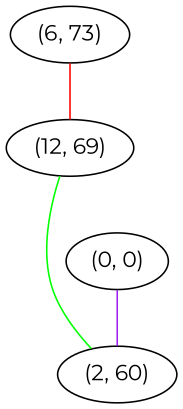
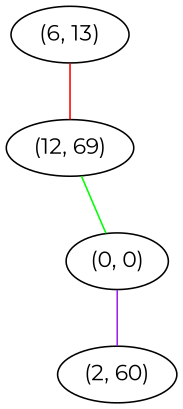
(70, 35) -> (70, 35)
(48, 268) -> (94, 205)
